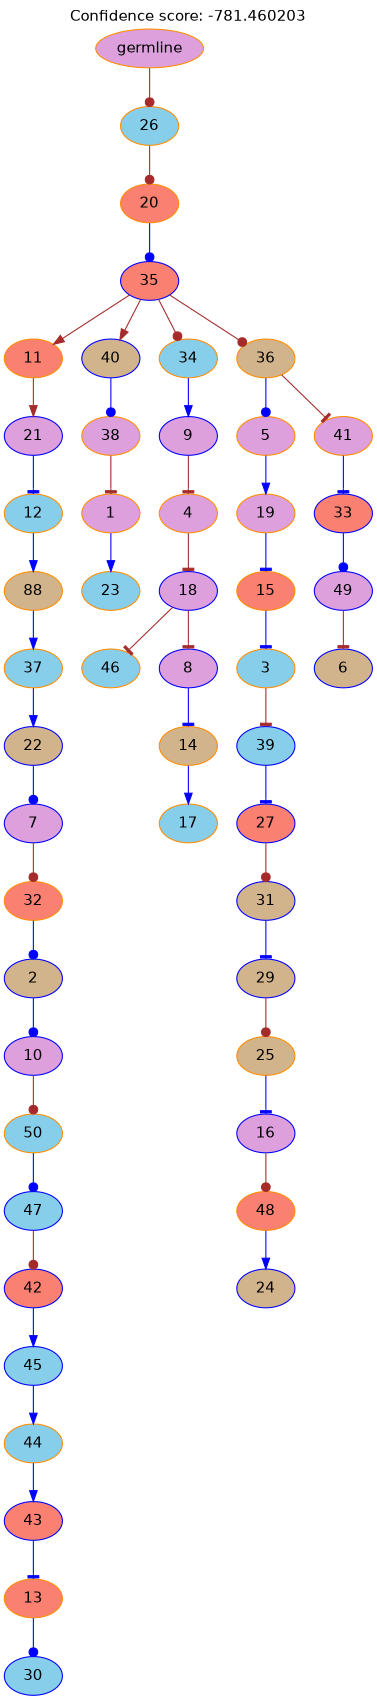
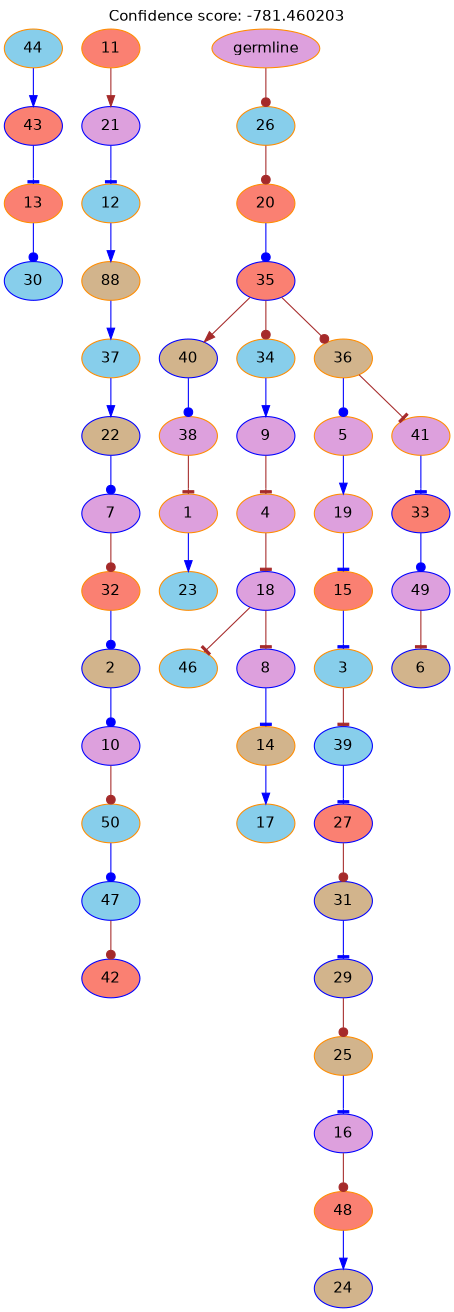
(96, 317) -> none
(33, 1366) -> none
